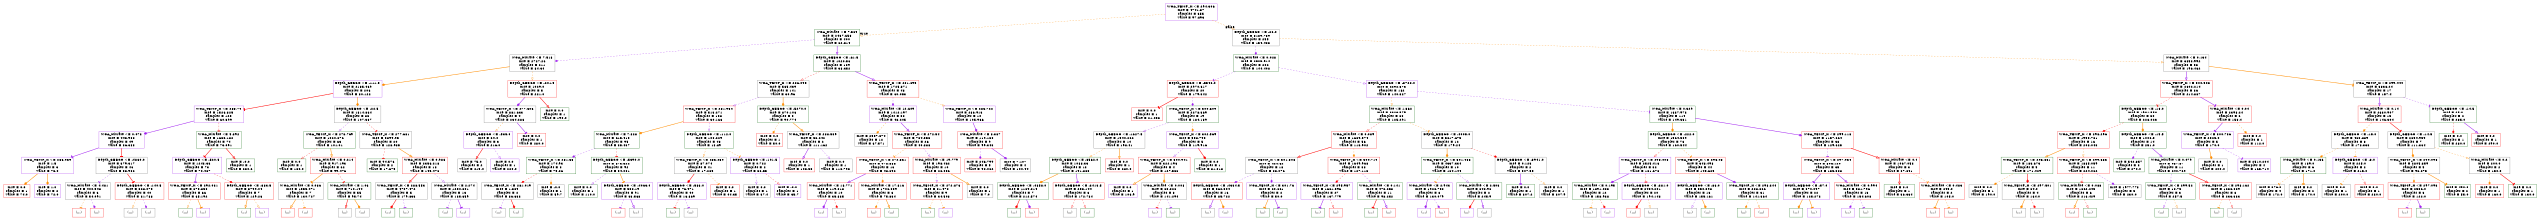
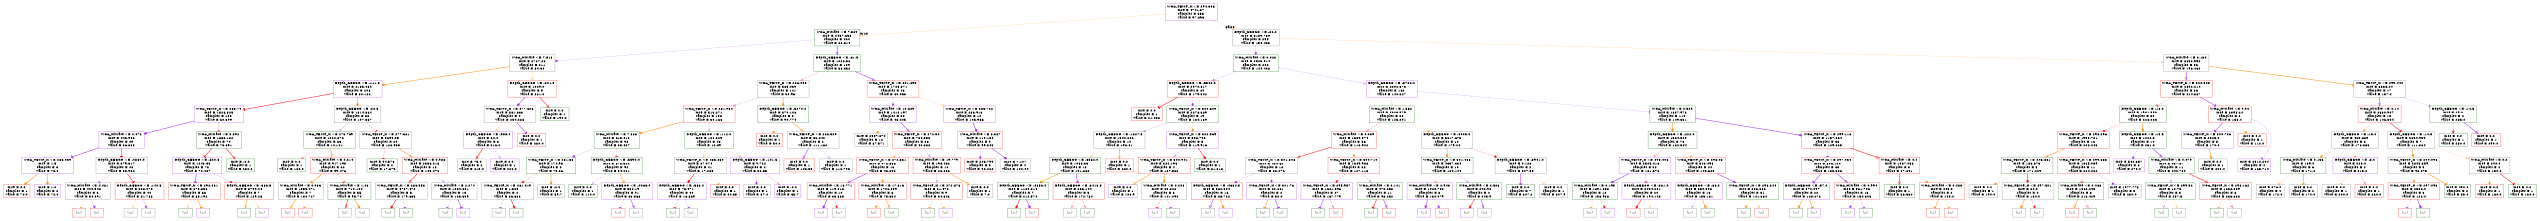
(2232, 153) -> (2270, 135)
(2129, 165) -> (2129, 165)
(551, 178) -> (551, 178)
(756, 178) -> (756, 178)
(1920, 178) -> (1920, 178)
(1521, 191) -> (1521, 191)
